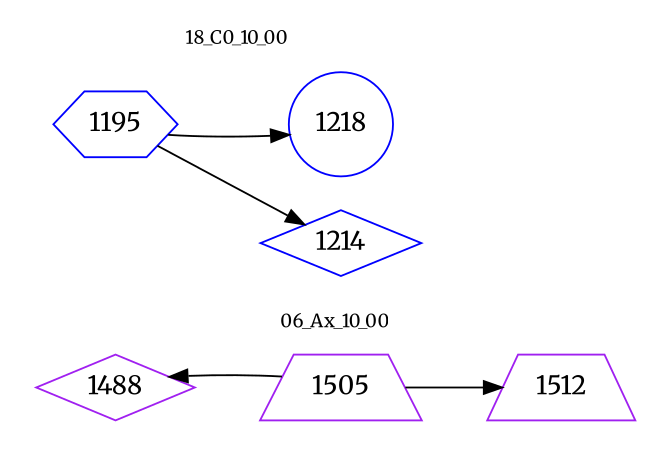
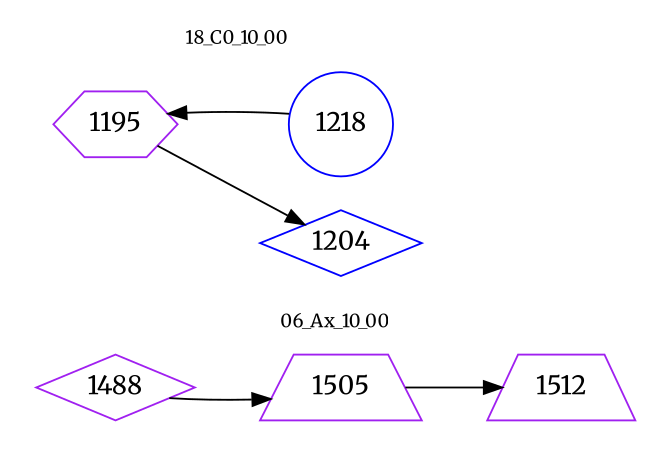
(116, 124) -> (116, 124)
(219, 137) -> (238, 112)
(341, 243) -> (341, 243)
(235, 375) -> (211, 400)
